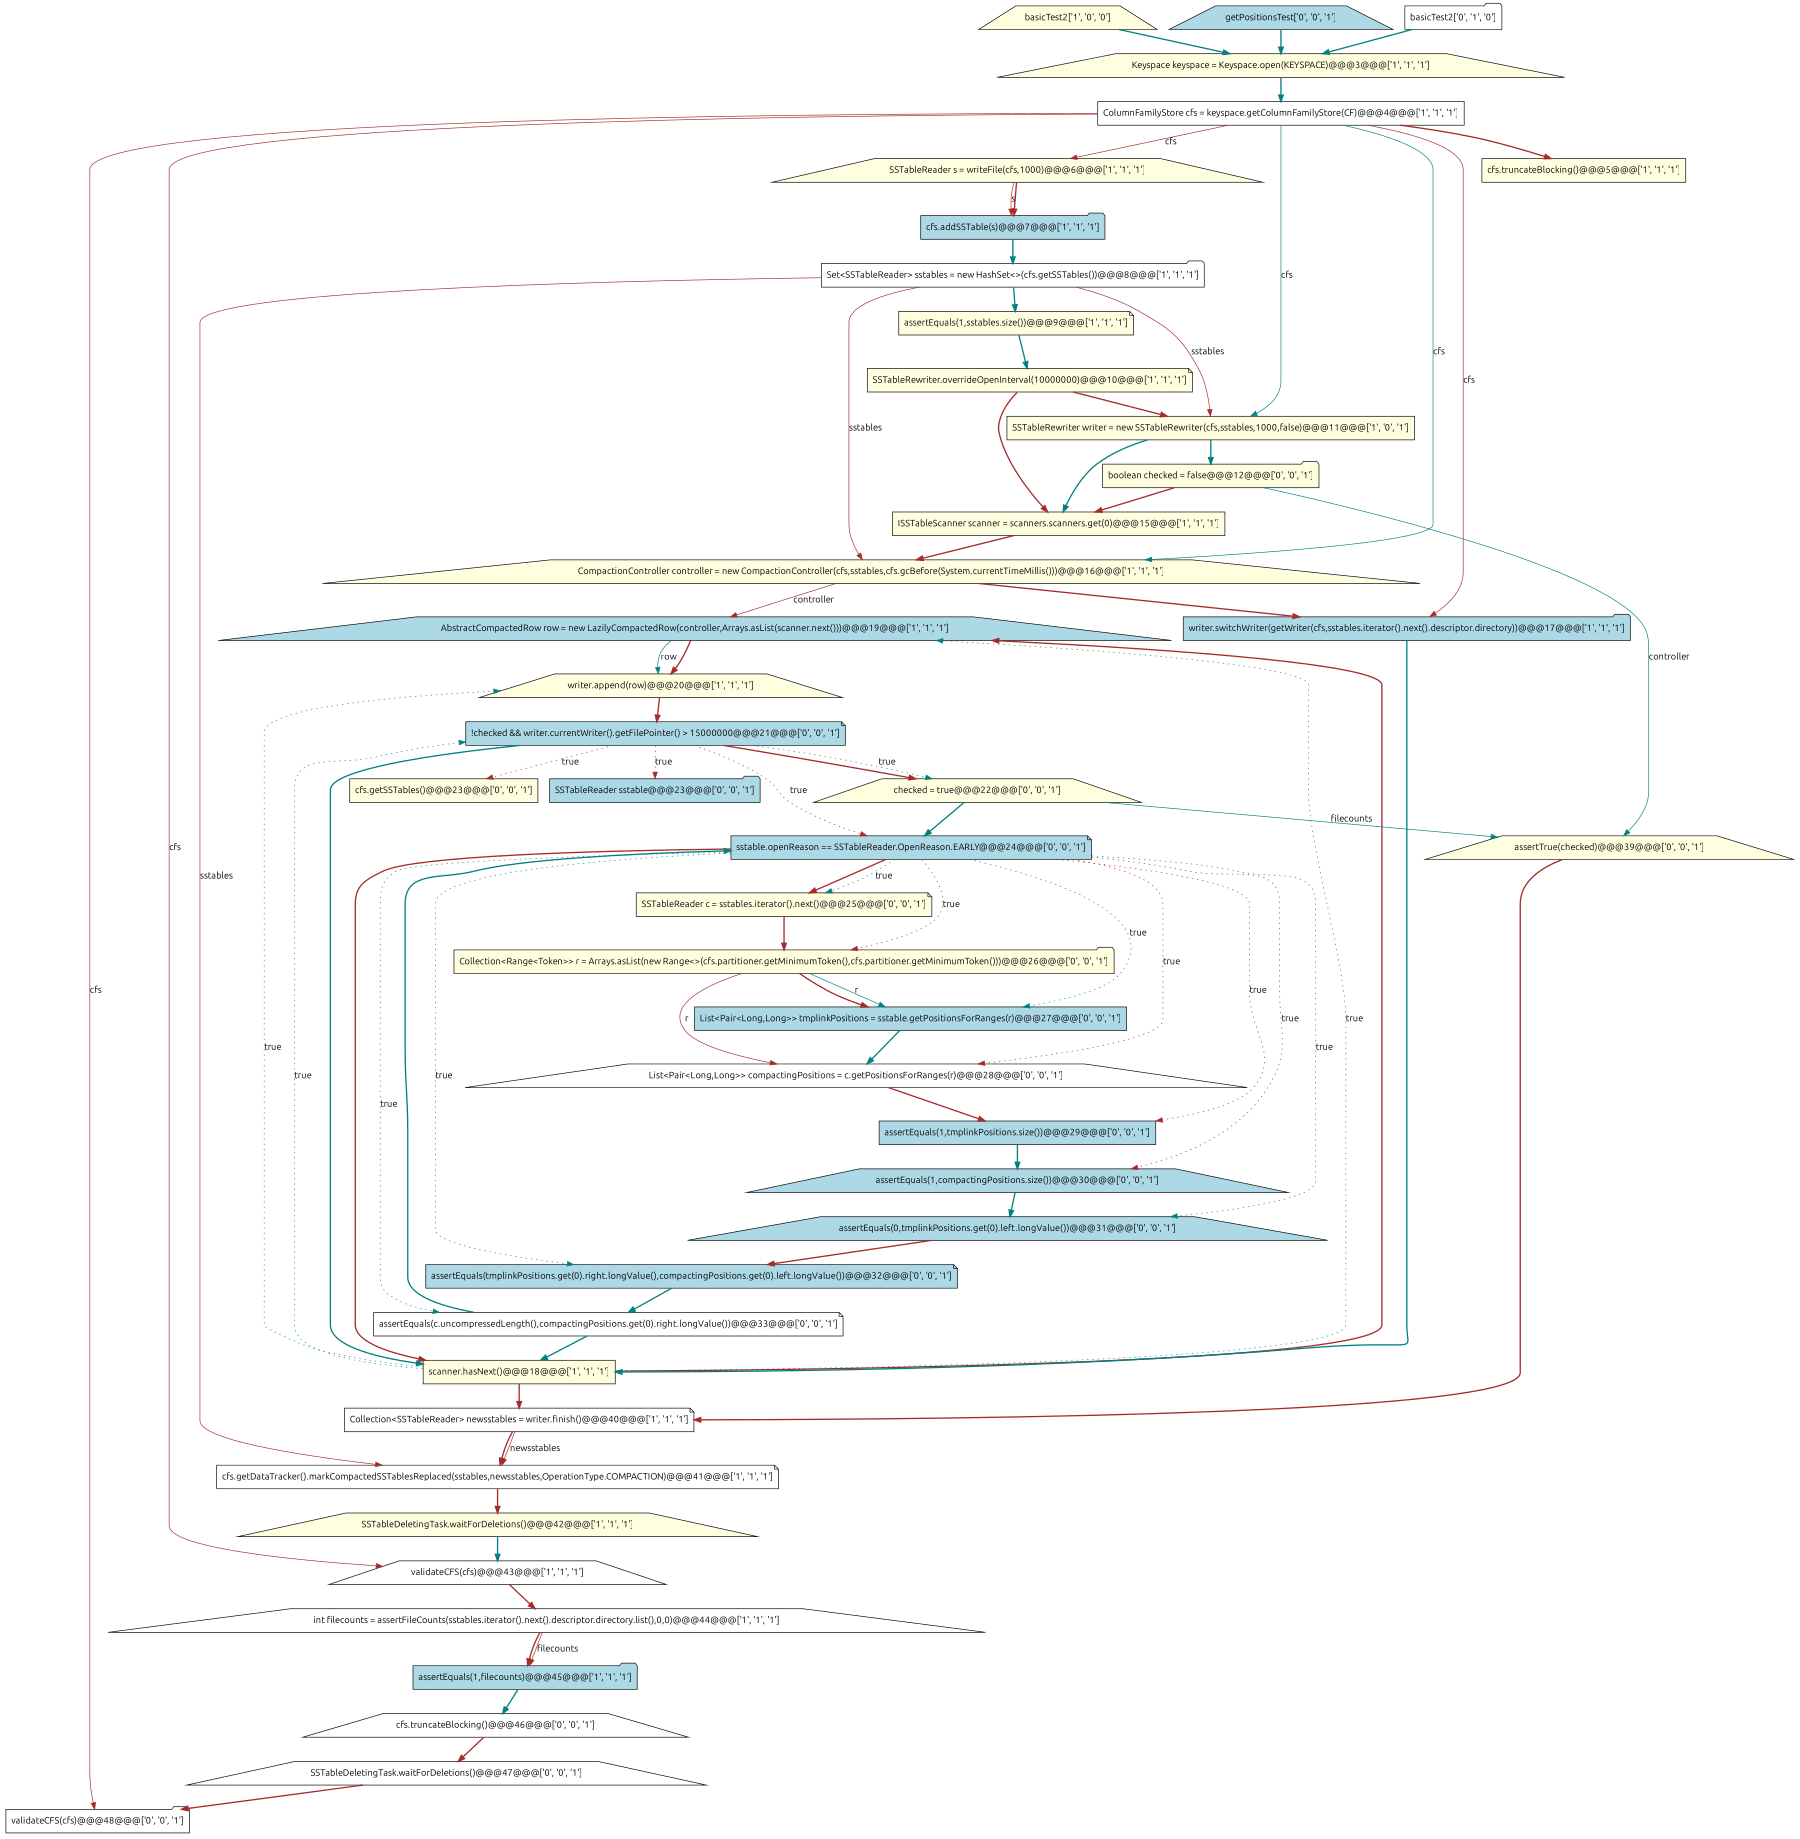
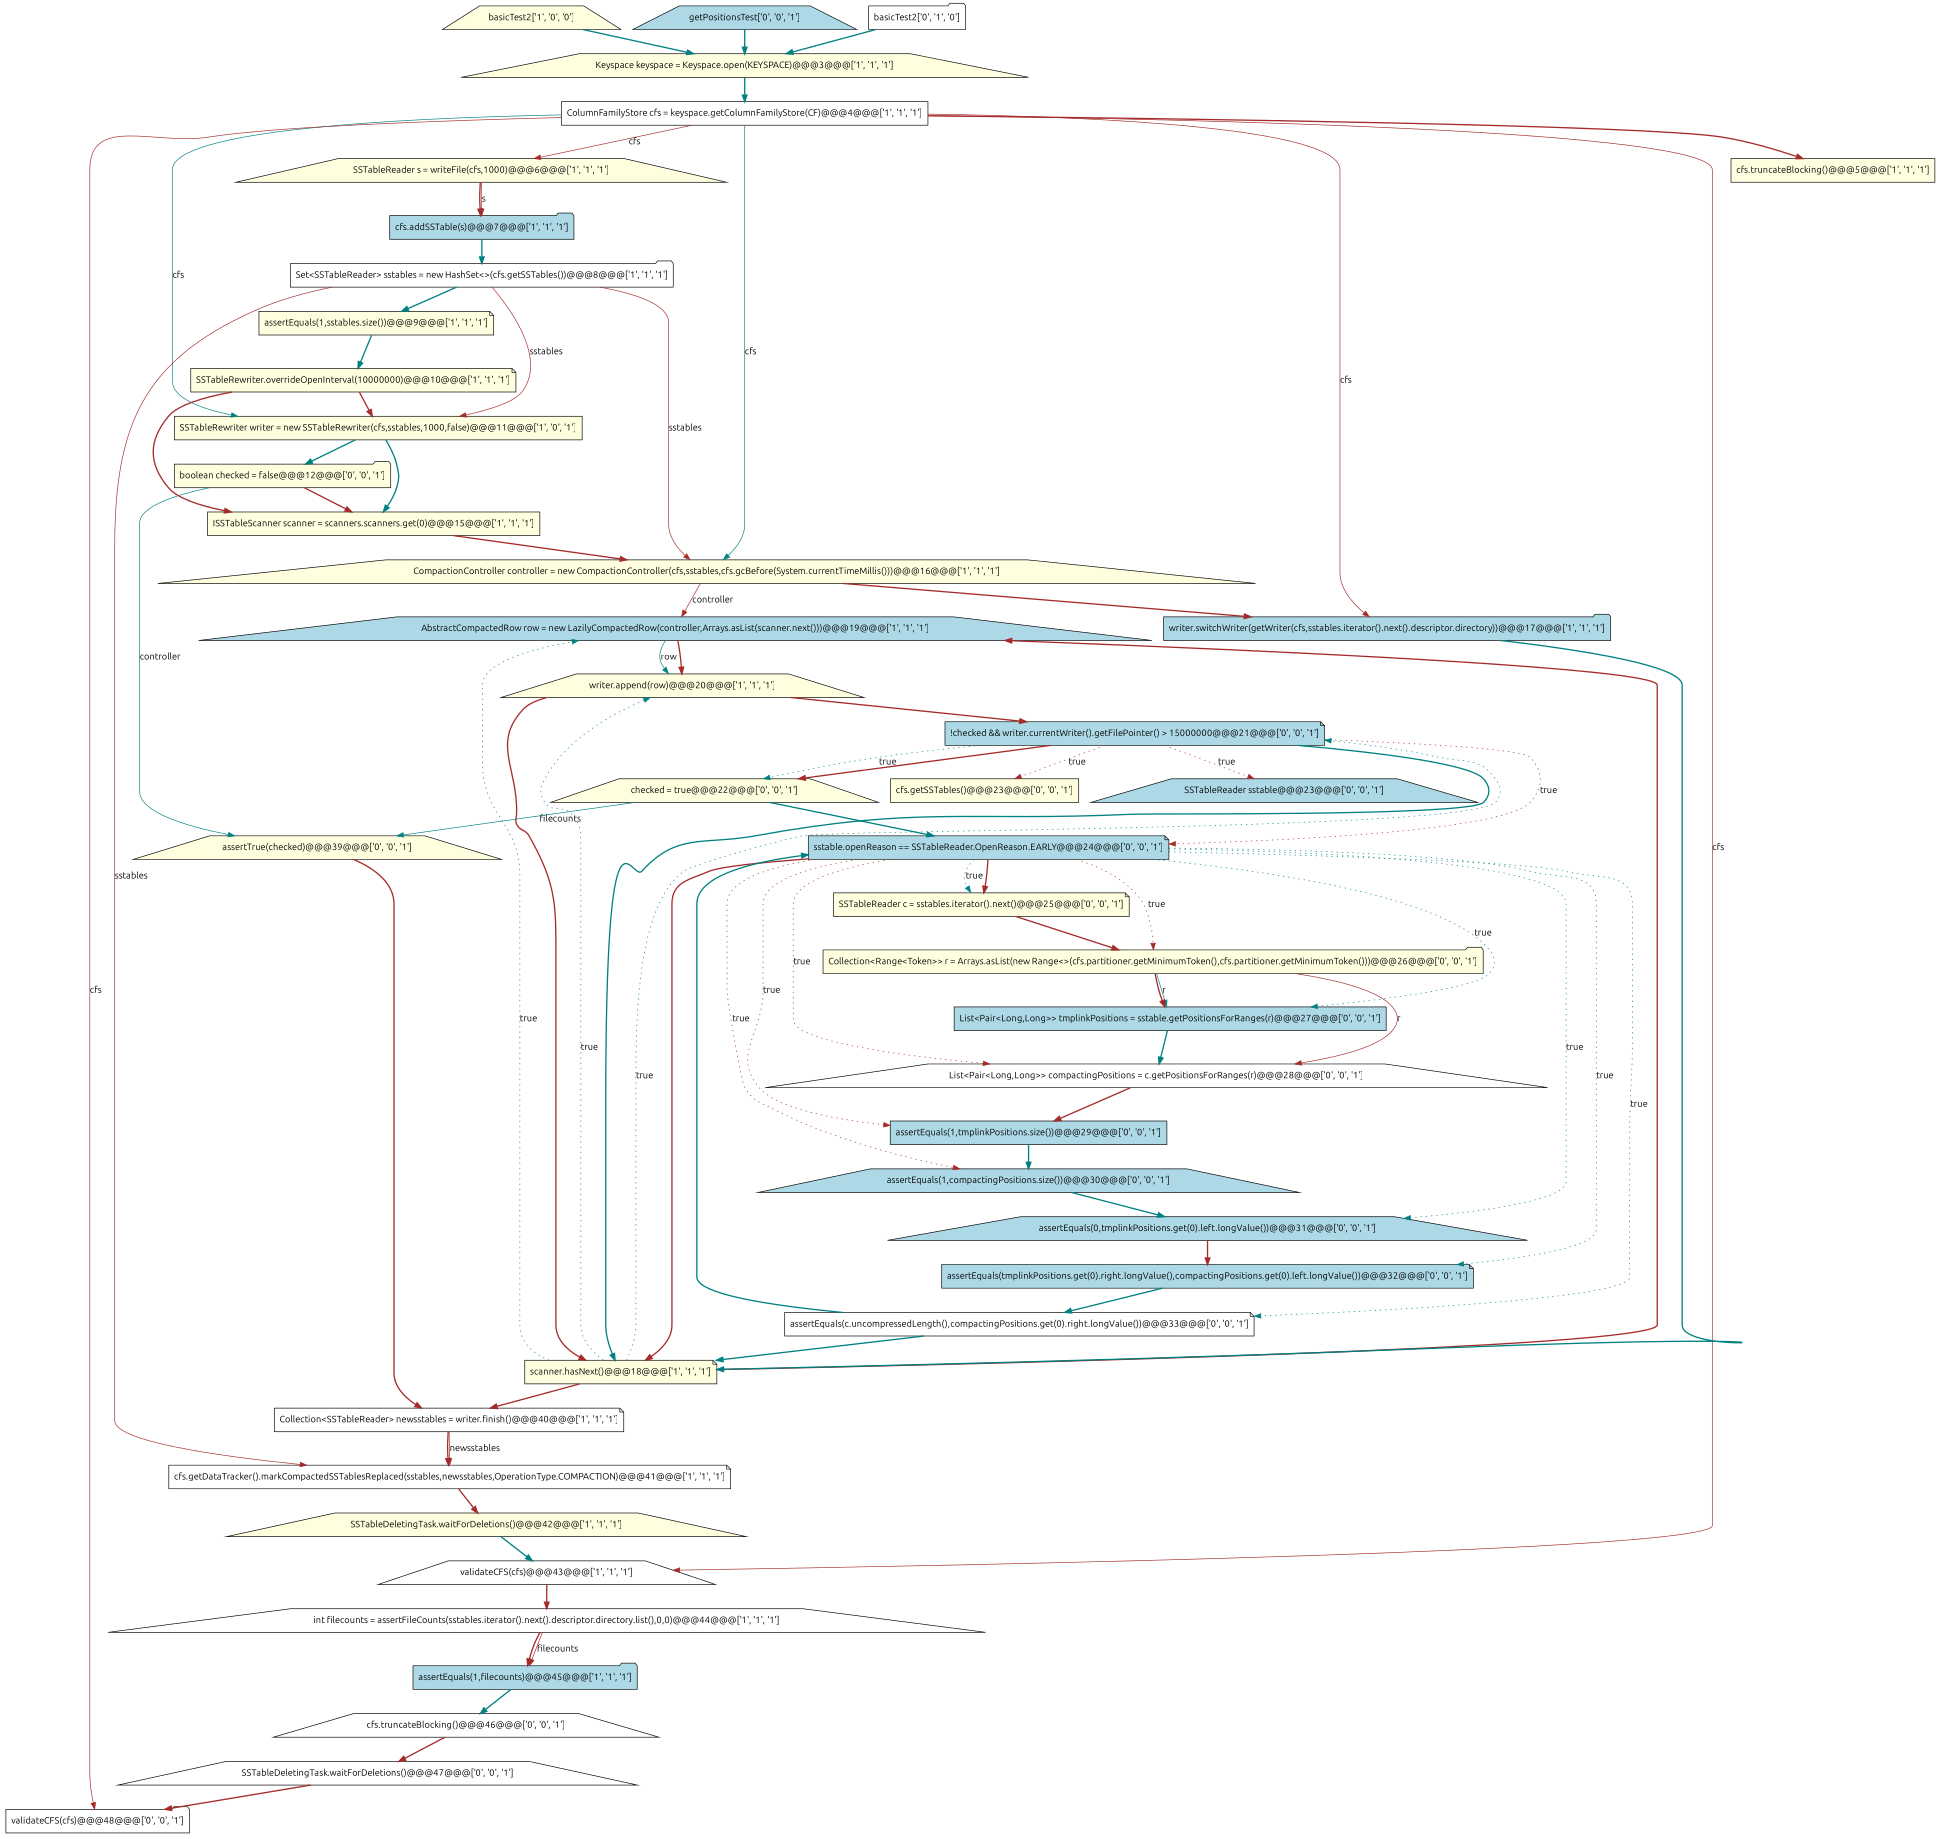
(655, 791) -> (1284, 791)
none -> (556, 1017)
(519, 1372) -> (621, 1372)
